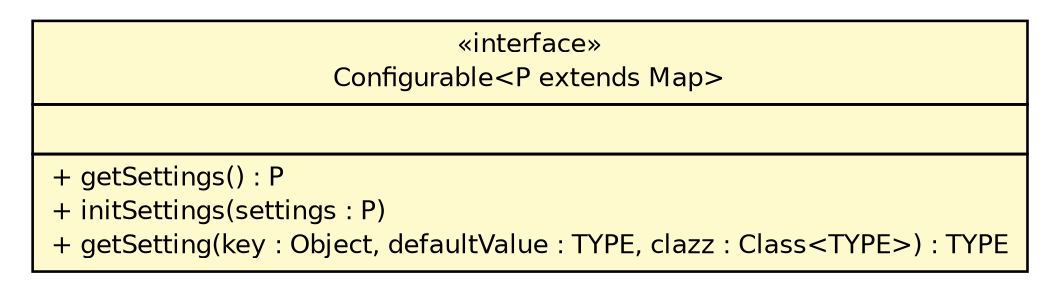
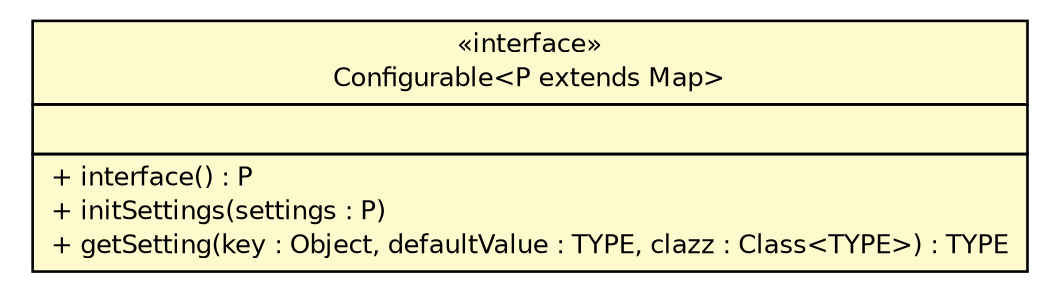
(168, 178) -> (153, 178)
